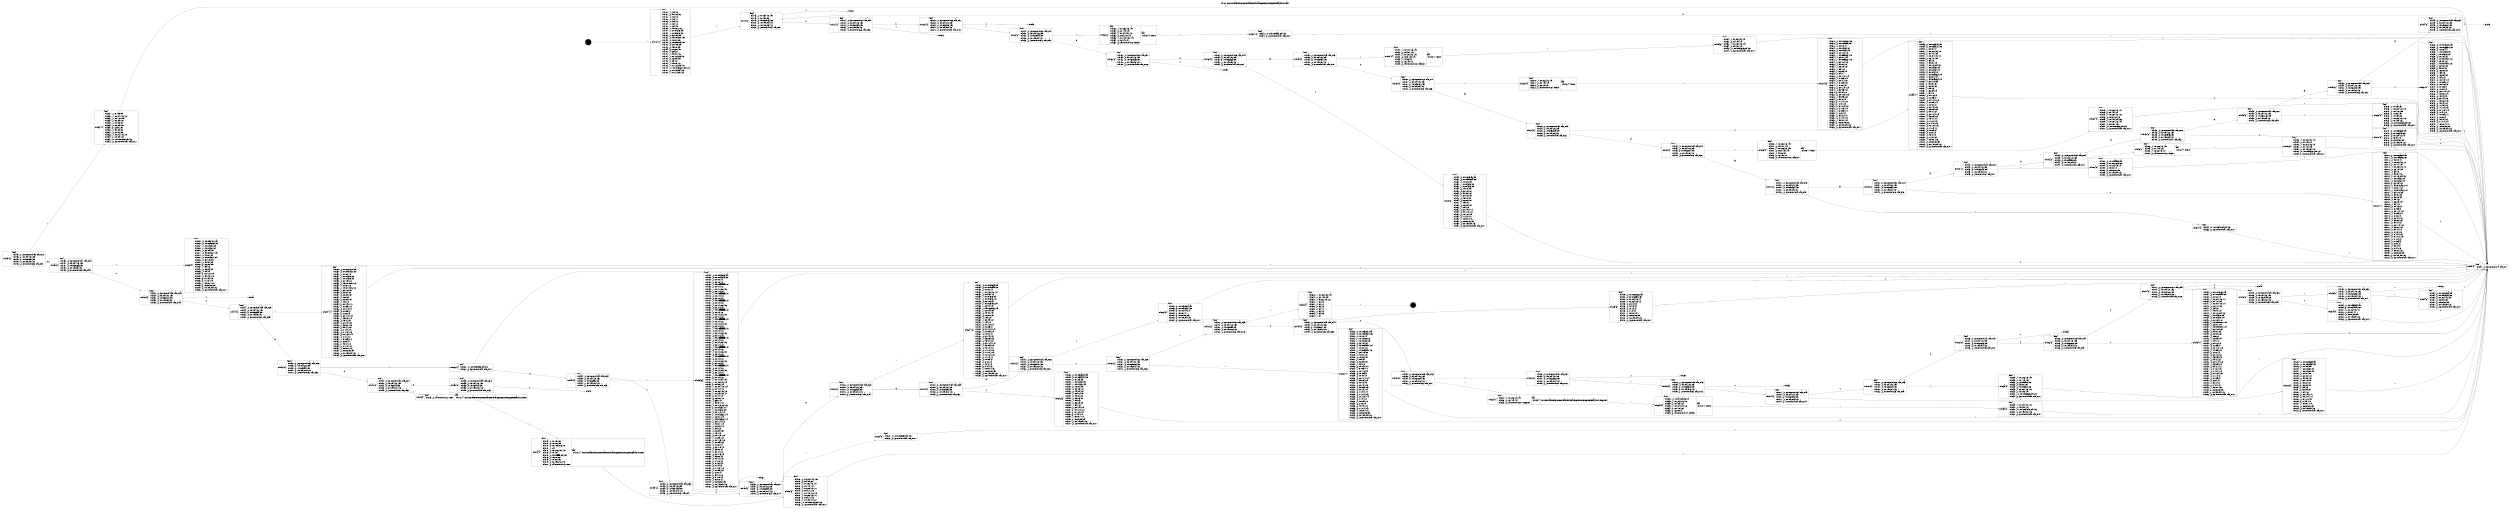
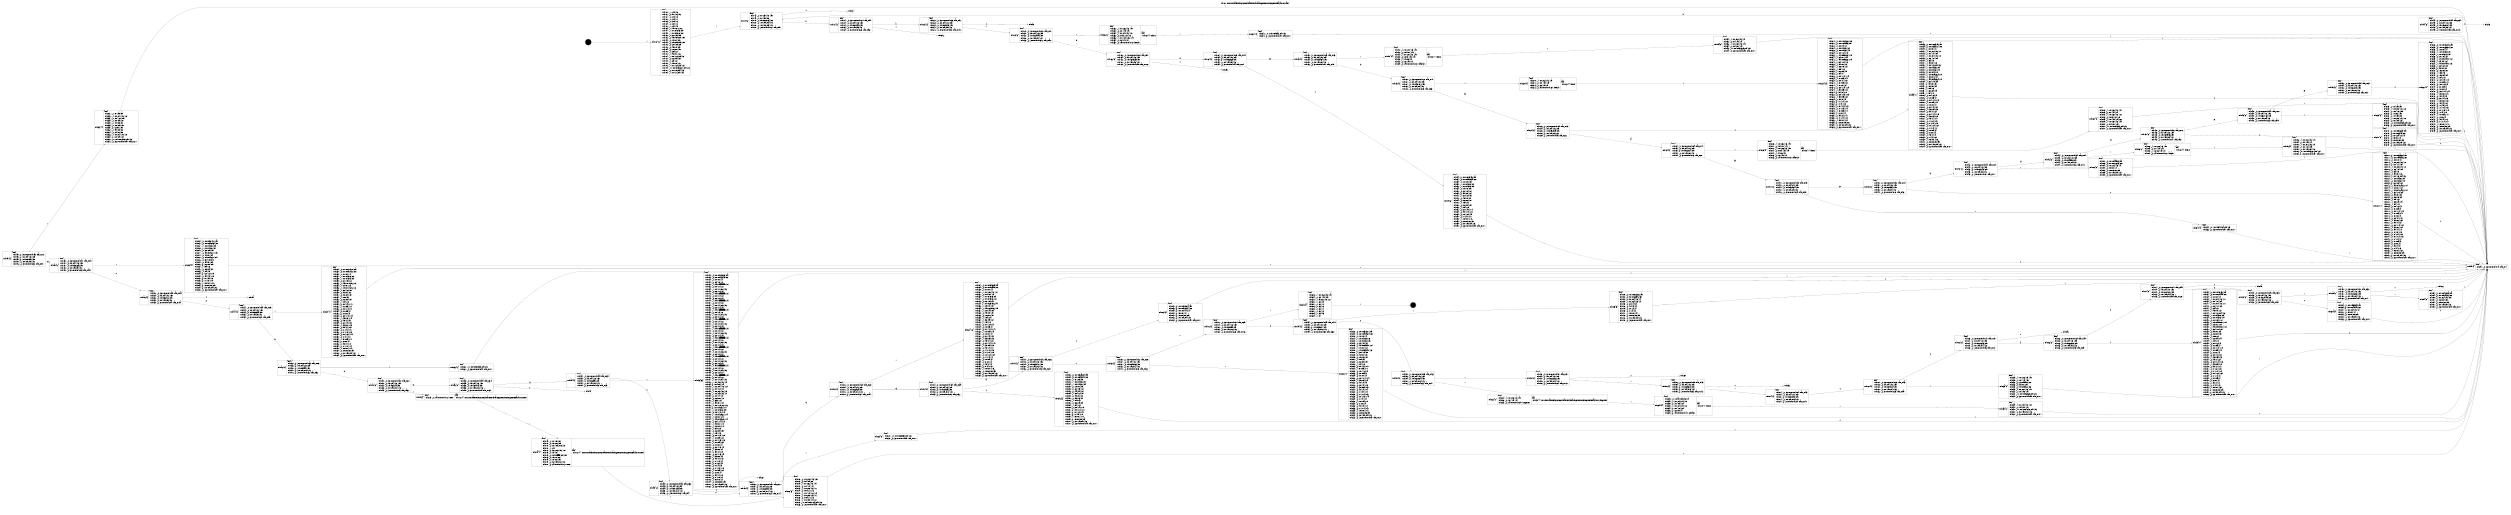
(2395, 57) -> none
(530, 374) -> (529, 383)
(2304, 386) -> none
